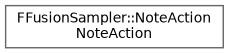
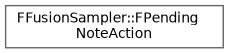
(114, 27) -> (114, 27)
